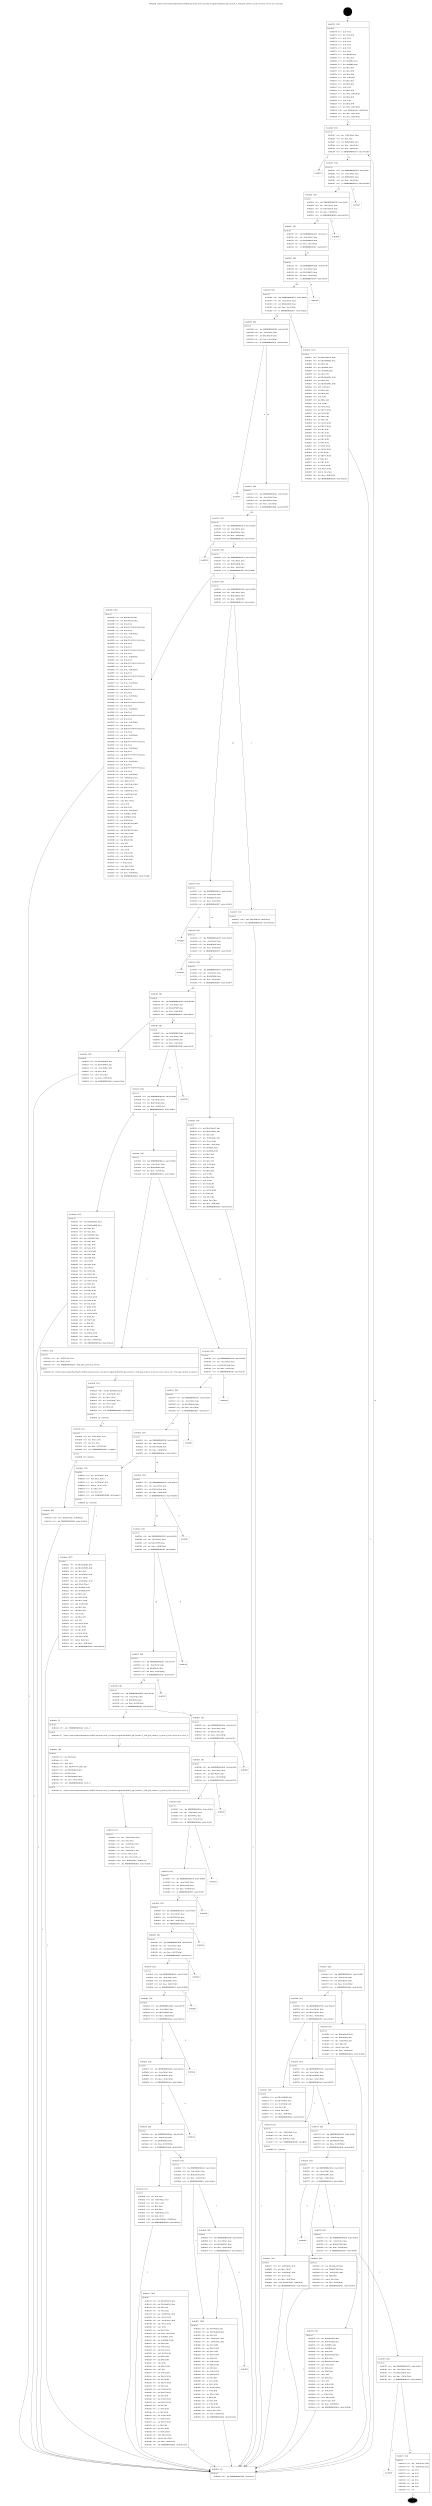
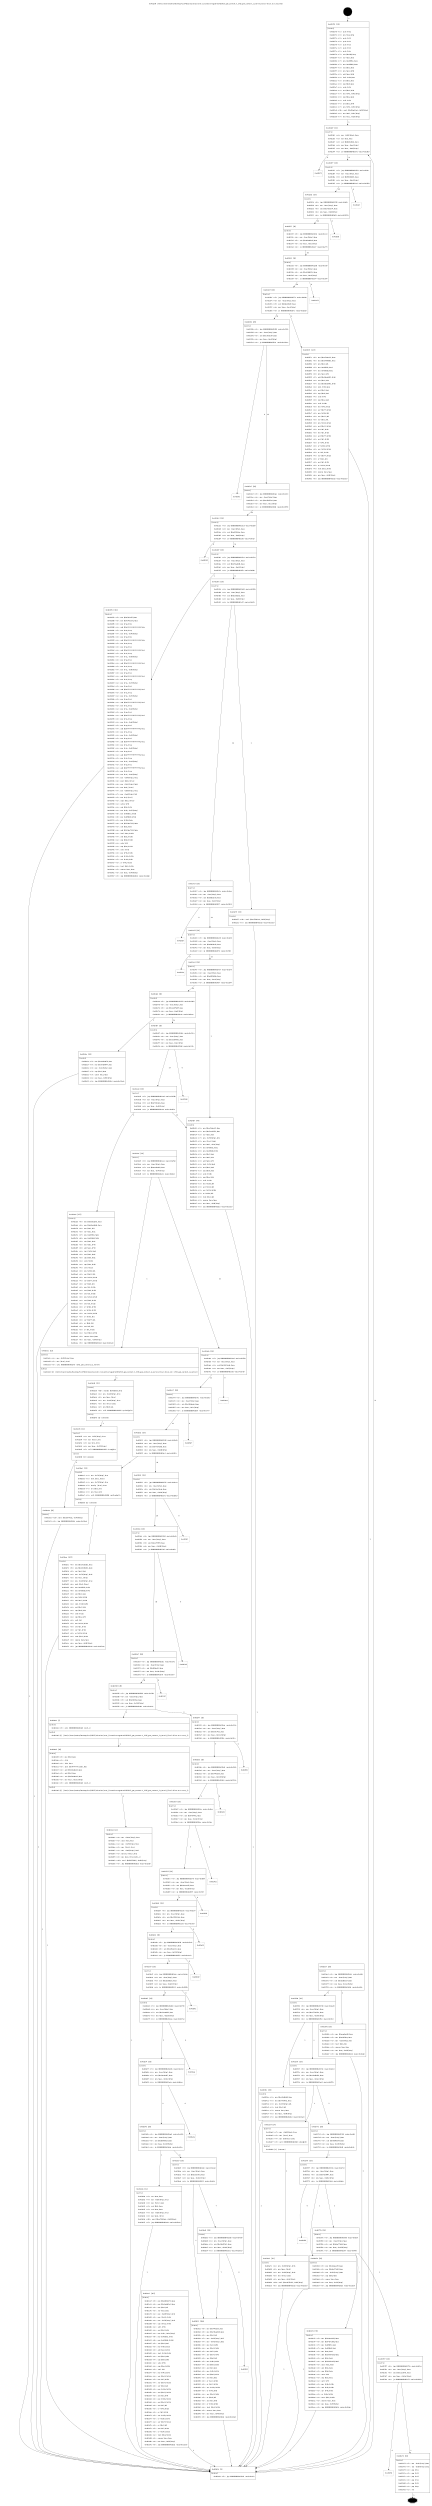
(154, 1131) -> (179, 1119)
